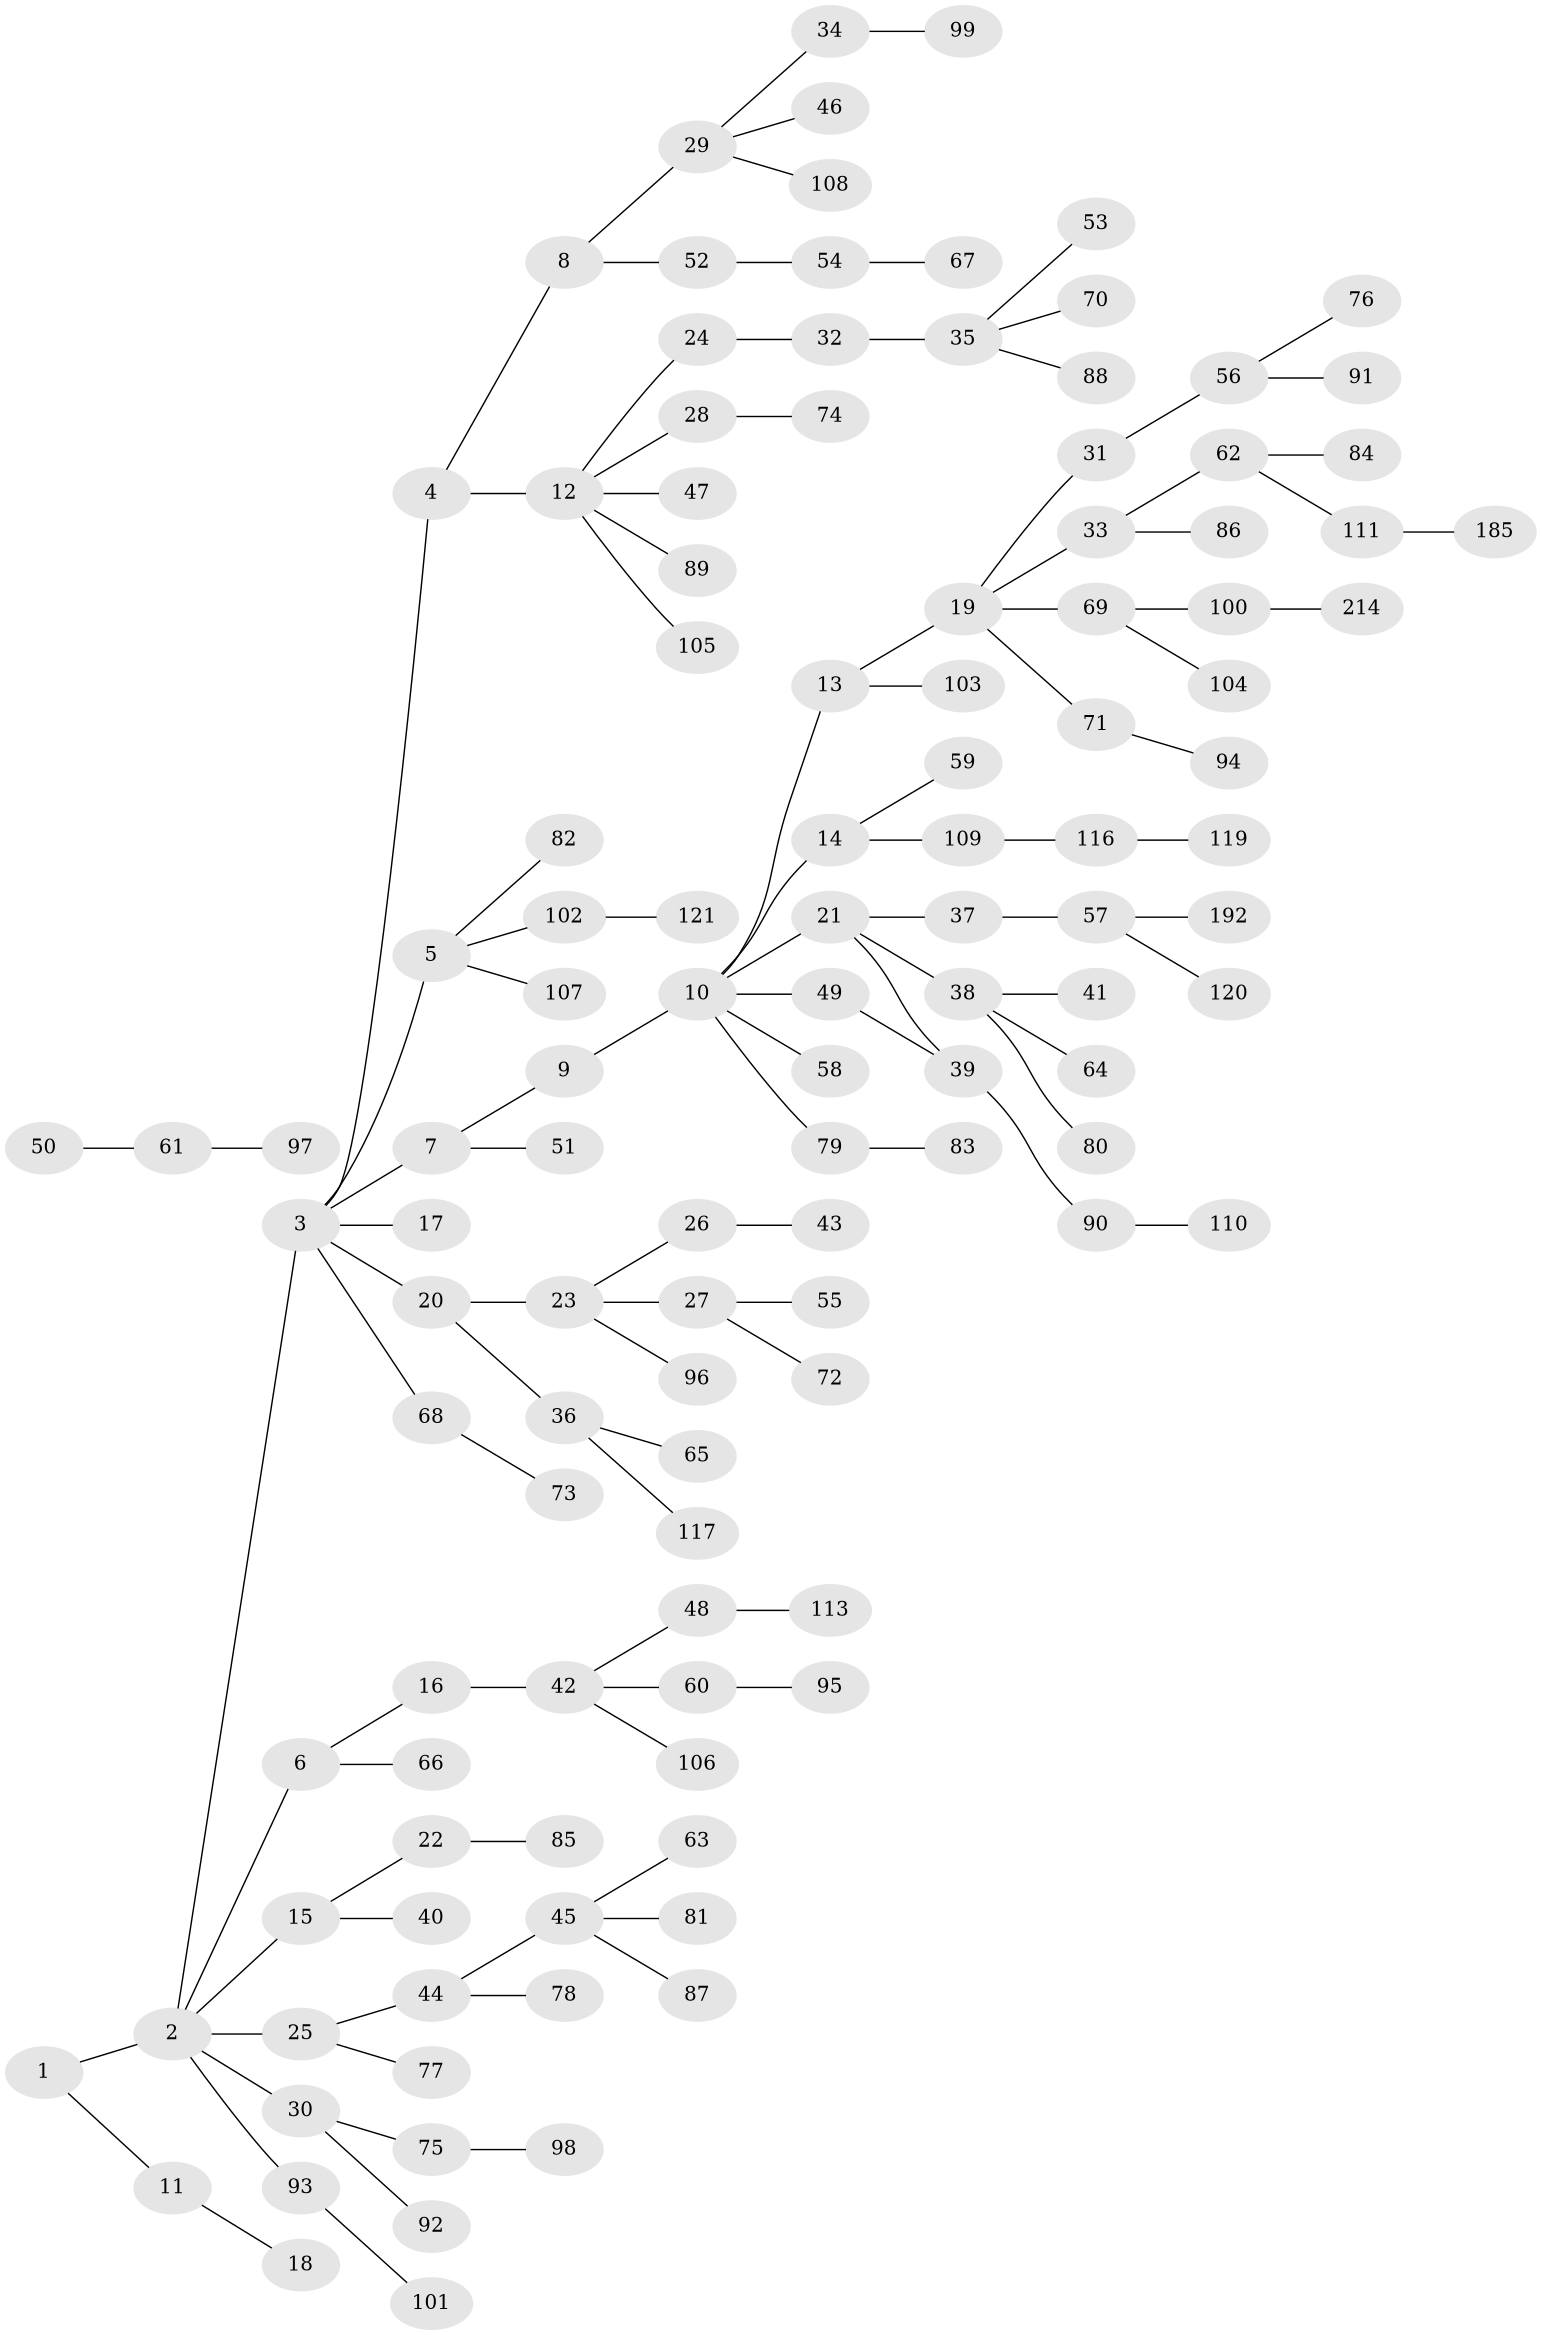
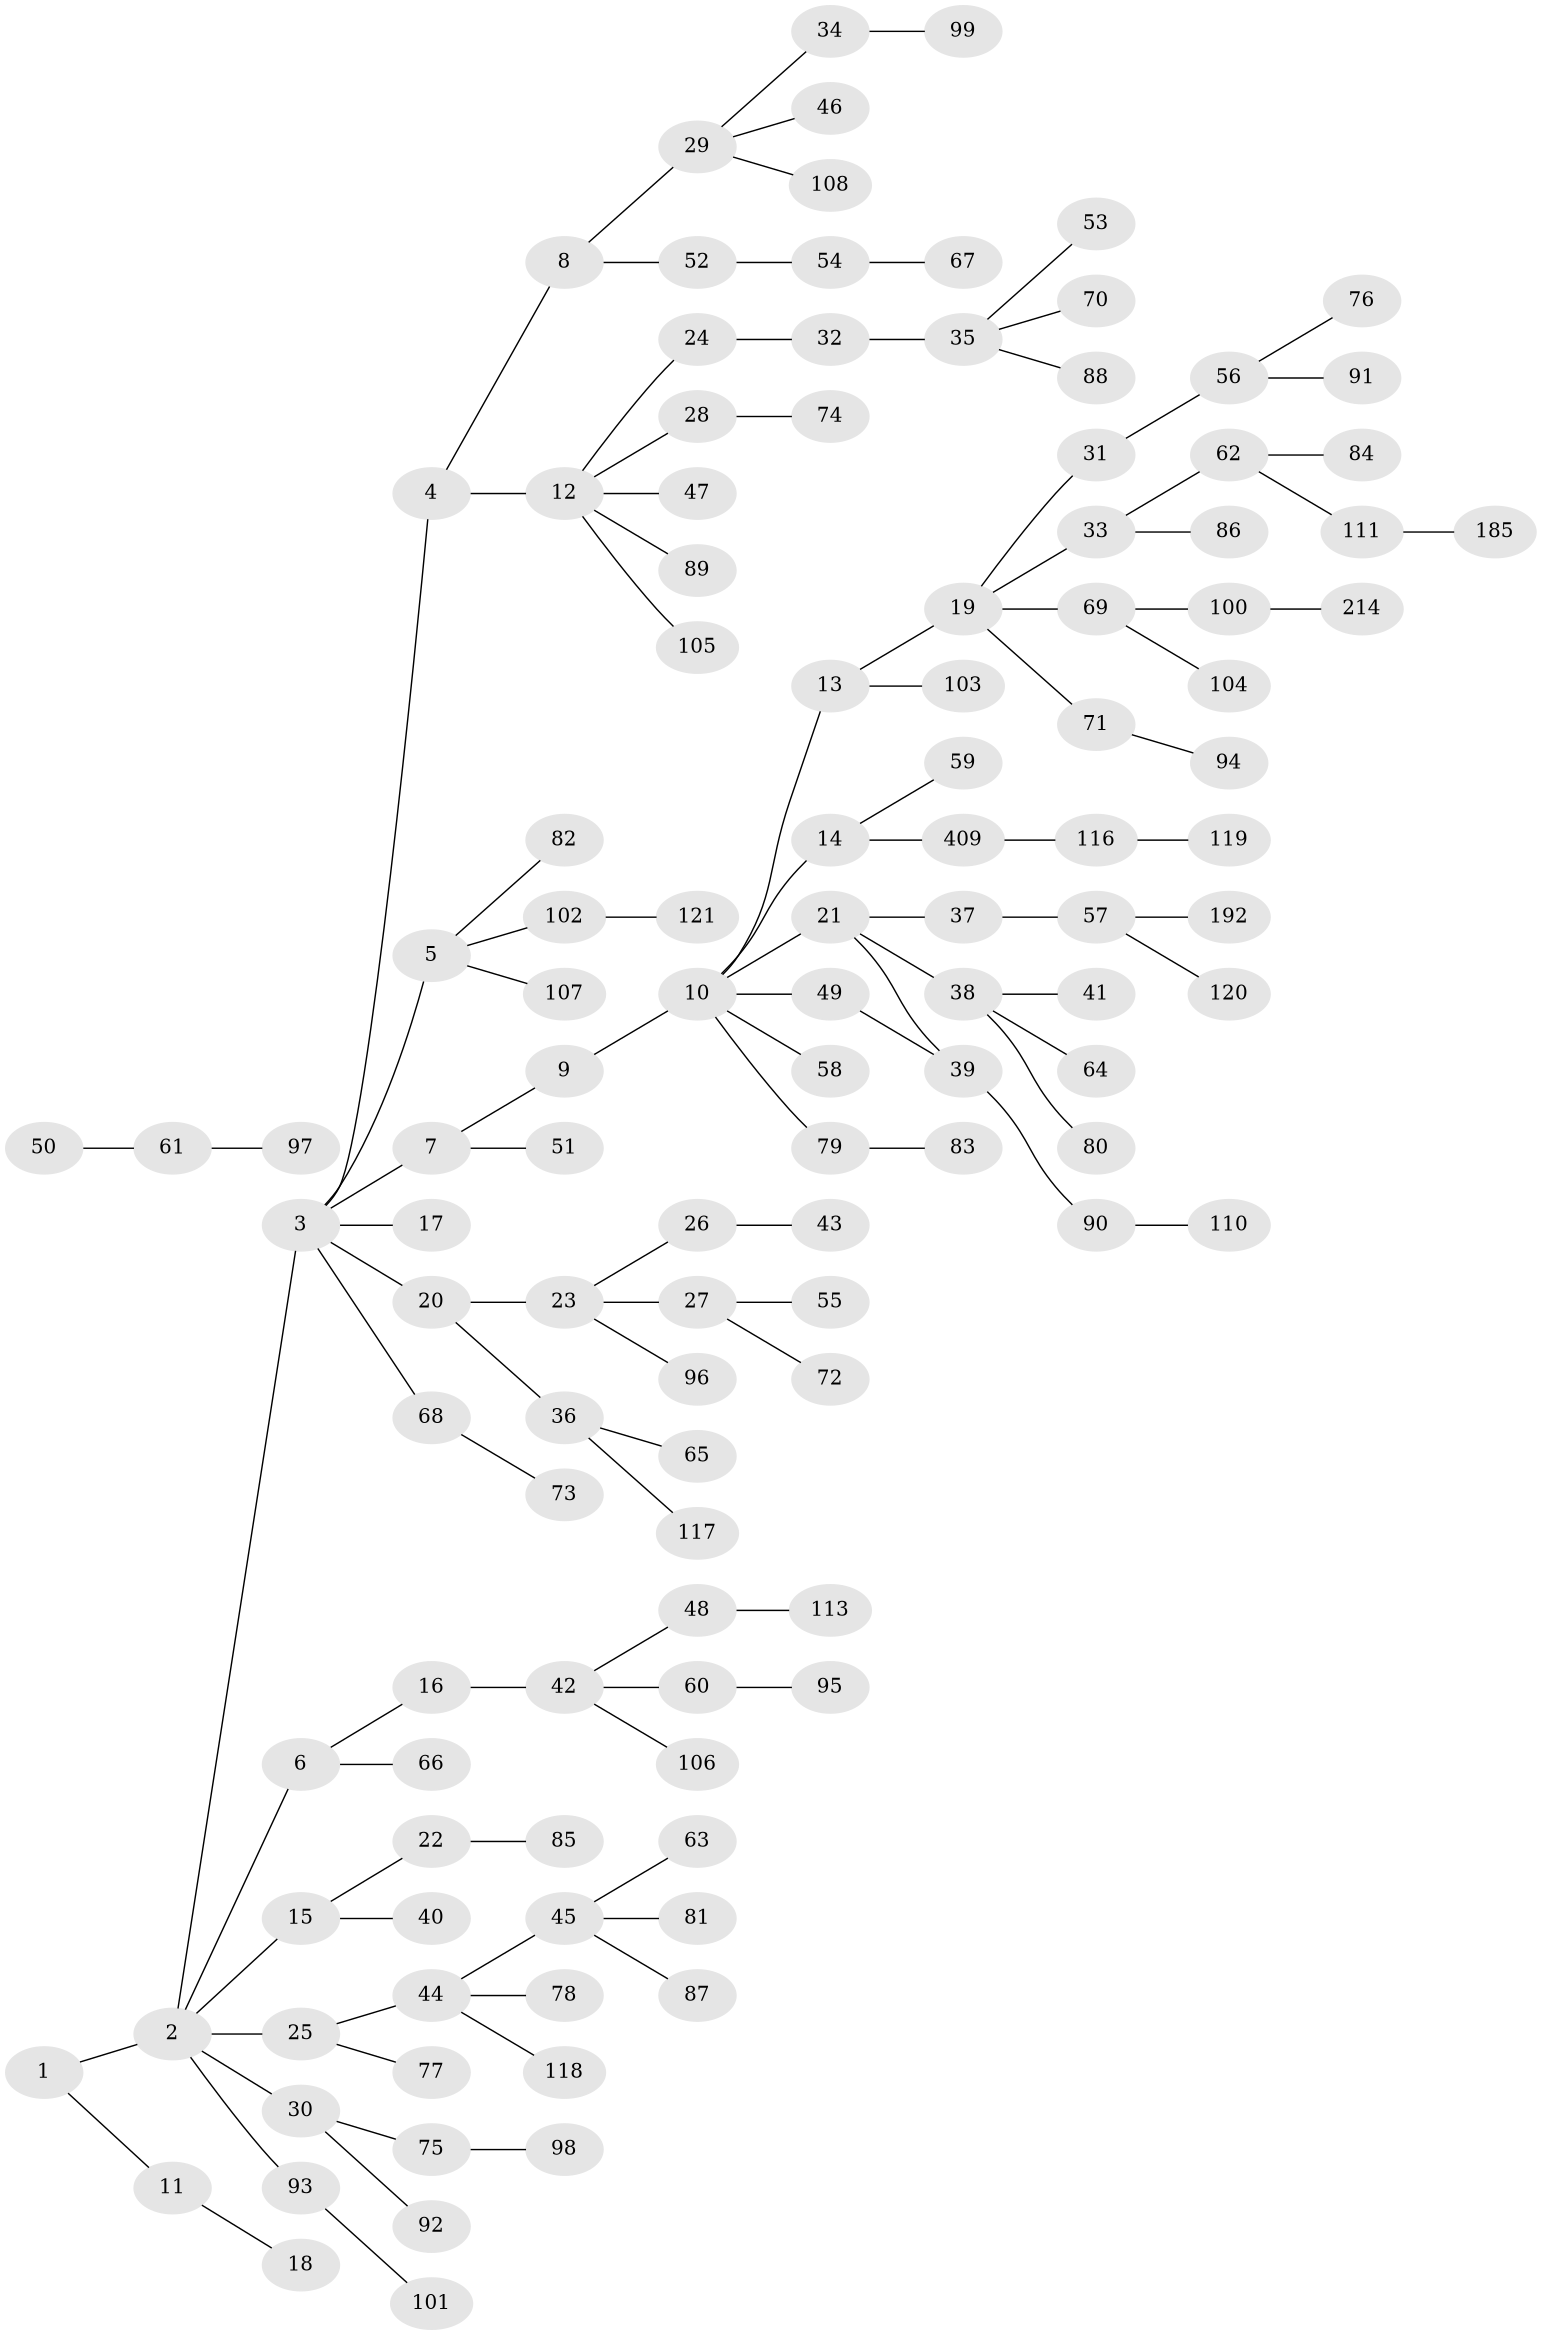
(963, 840) -> (963, 840)
none -> (565, 2073)
